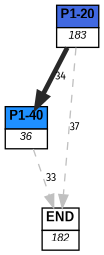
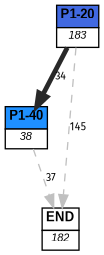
(75, 128) -> (78, 128)
(26, 137) -> (26, 137)
(51, 178) -> (51, 178)
